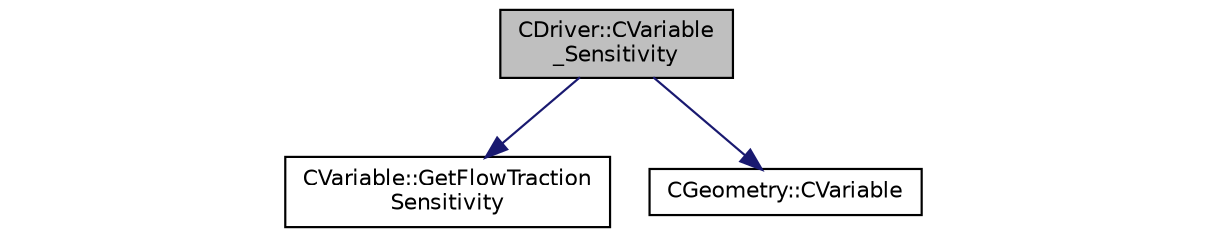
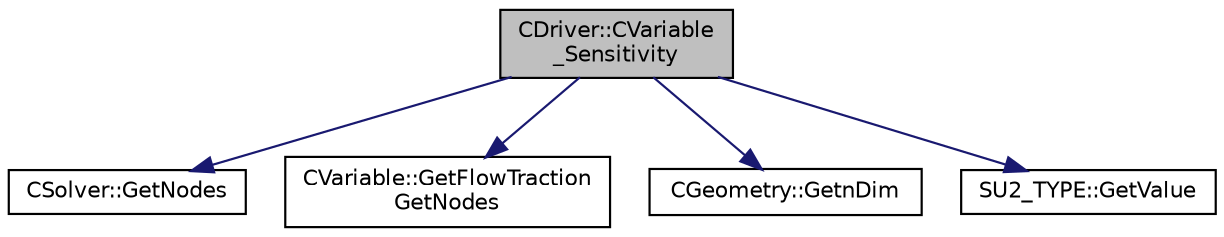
none -> (127, 192)
(448, 192) -> (448, 192)
(786, 192) -> (786, 192)
none -> (1088, 192)
